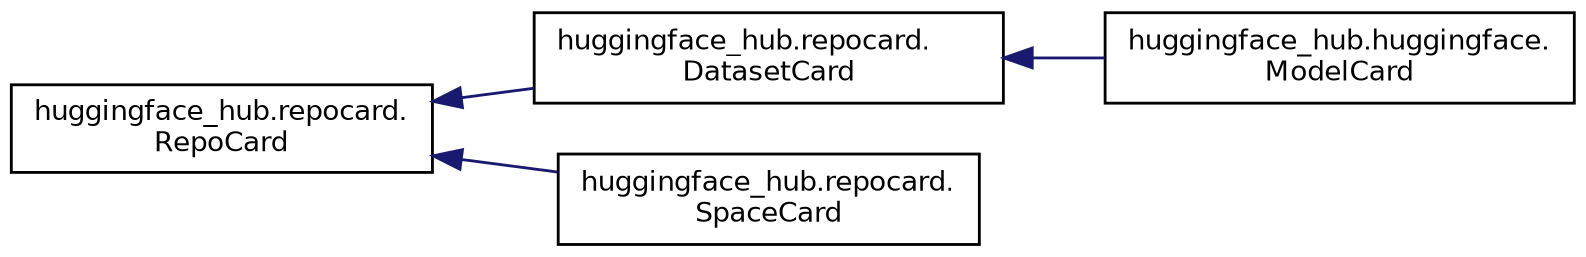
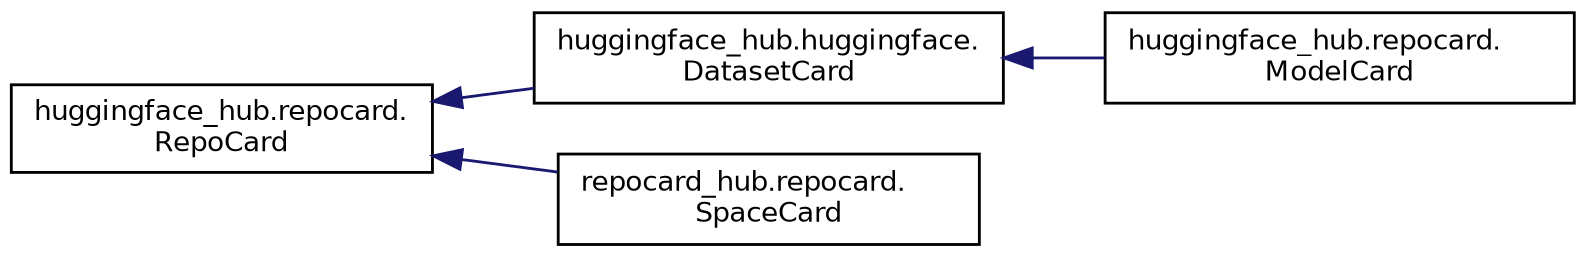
(769, 58) -> (769, 58)
(1340, 58) -> (1340, 58)
(769, 199) -> (769, 199)
